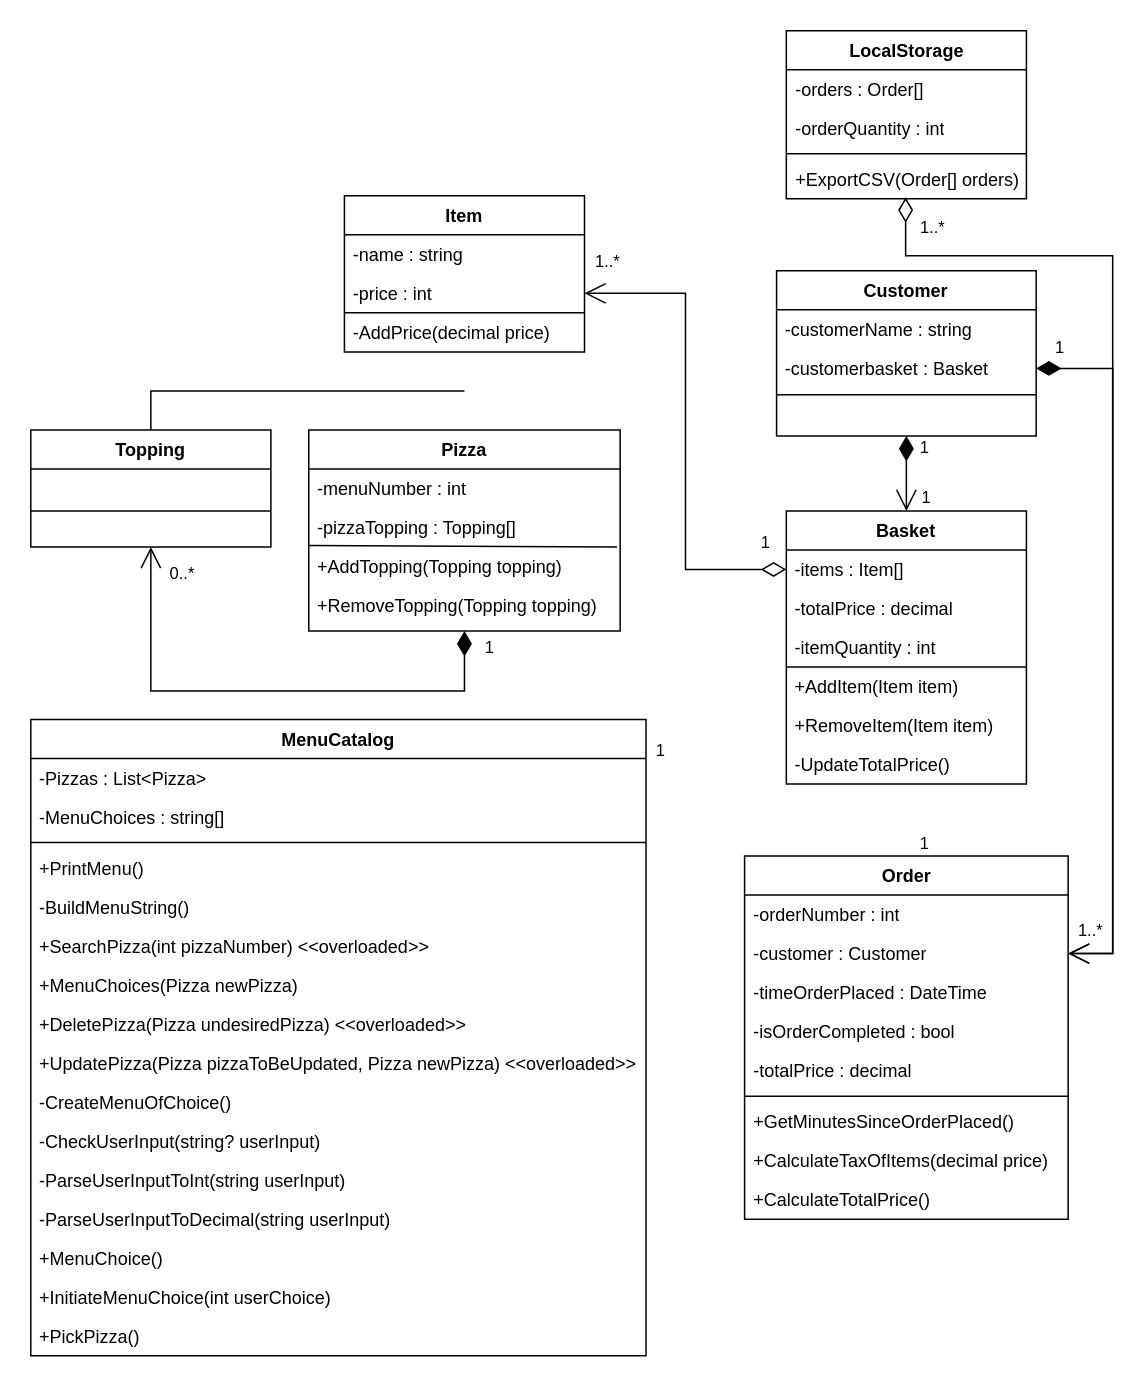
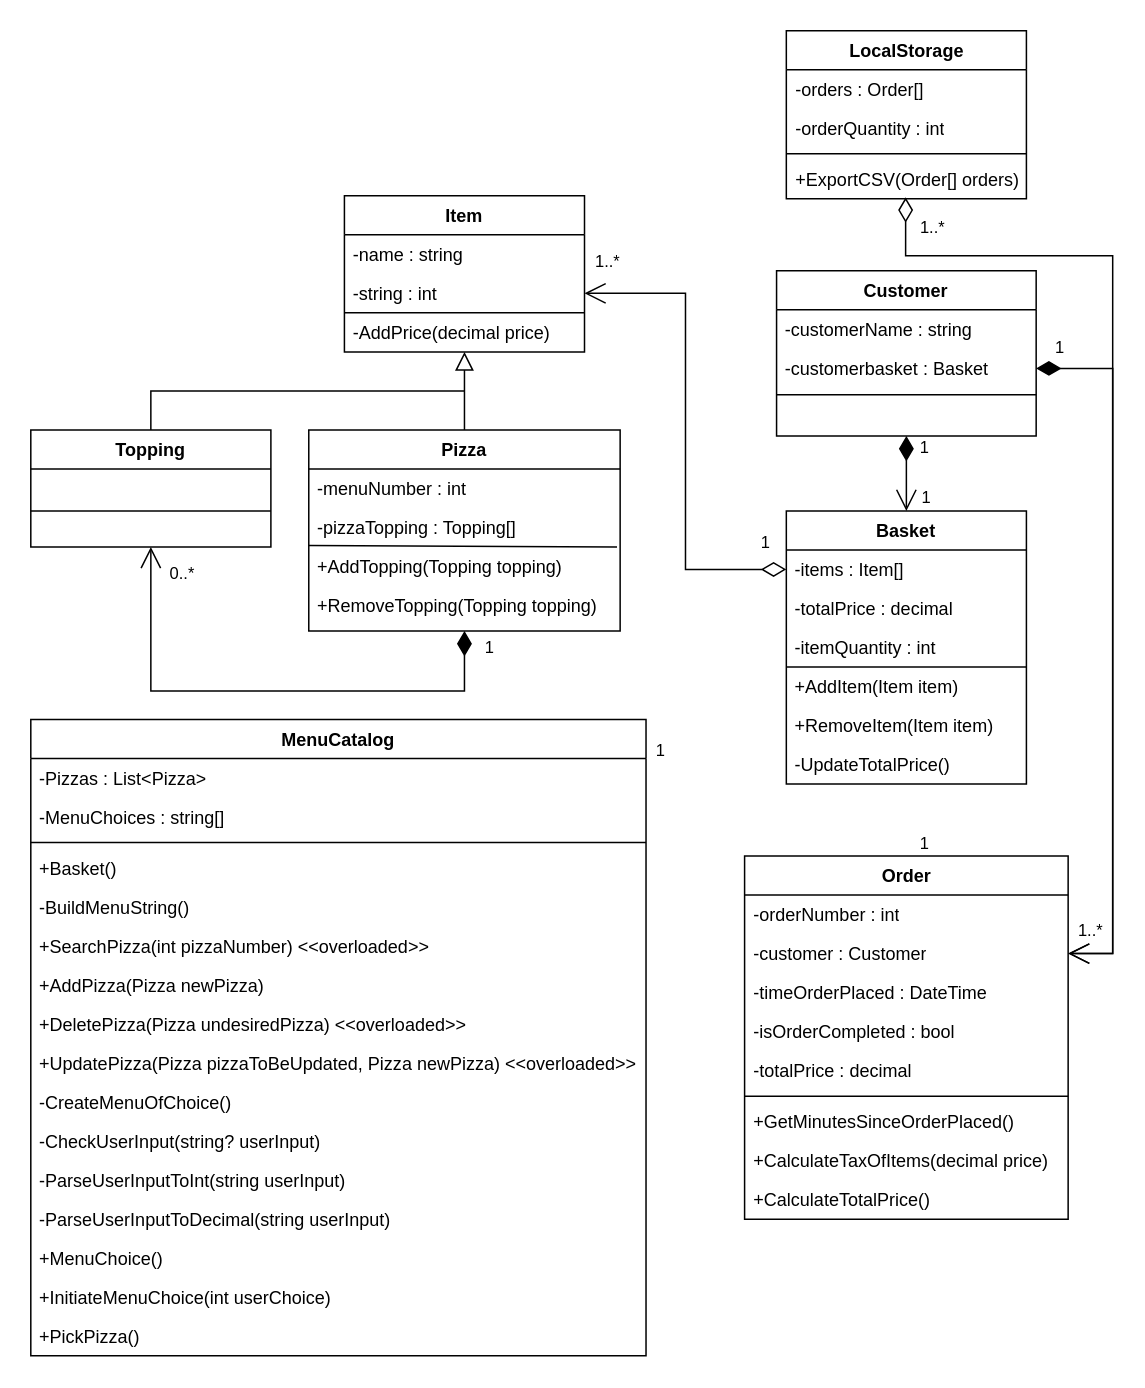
(401, 294) -> (406, 294)
none -> (464, 401)
(98, 870) -> (85, 870)
(172, 987) -> (156, 987)
